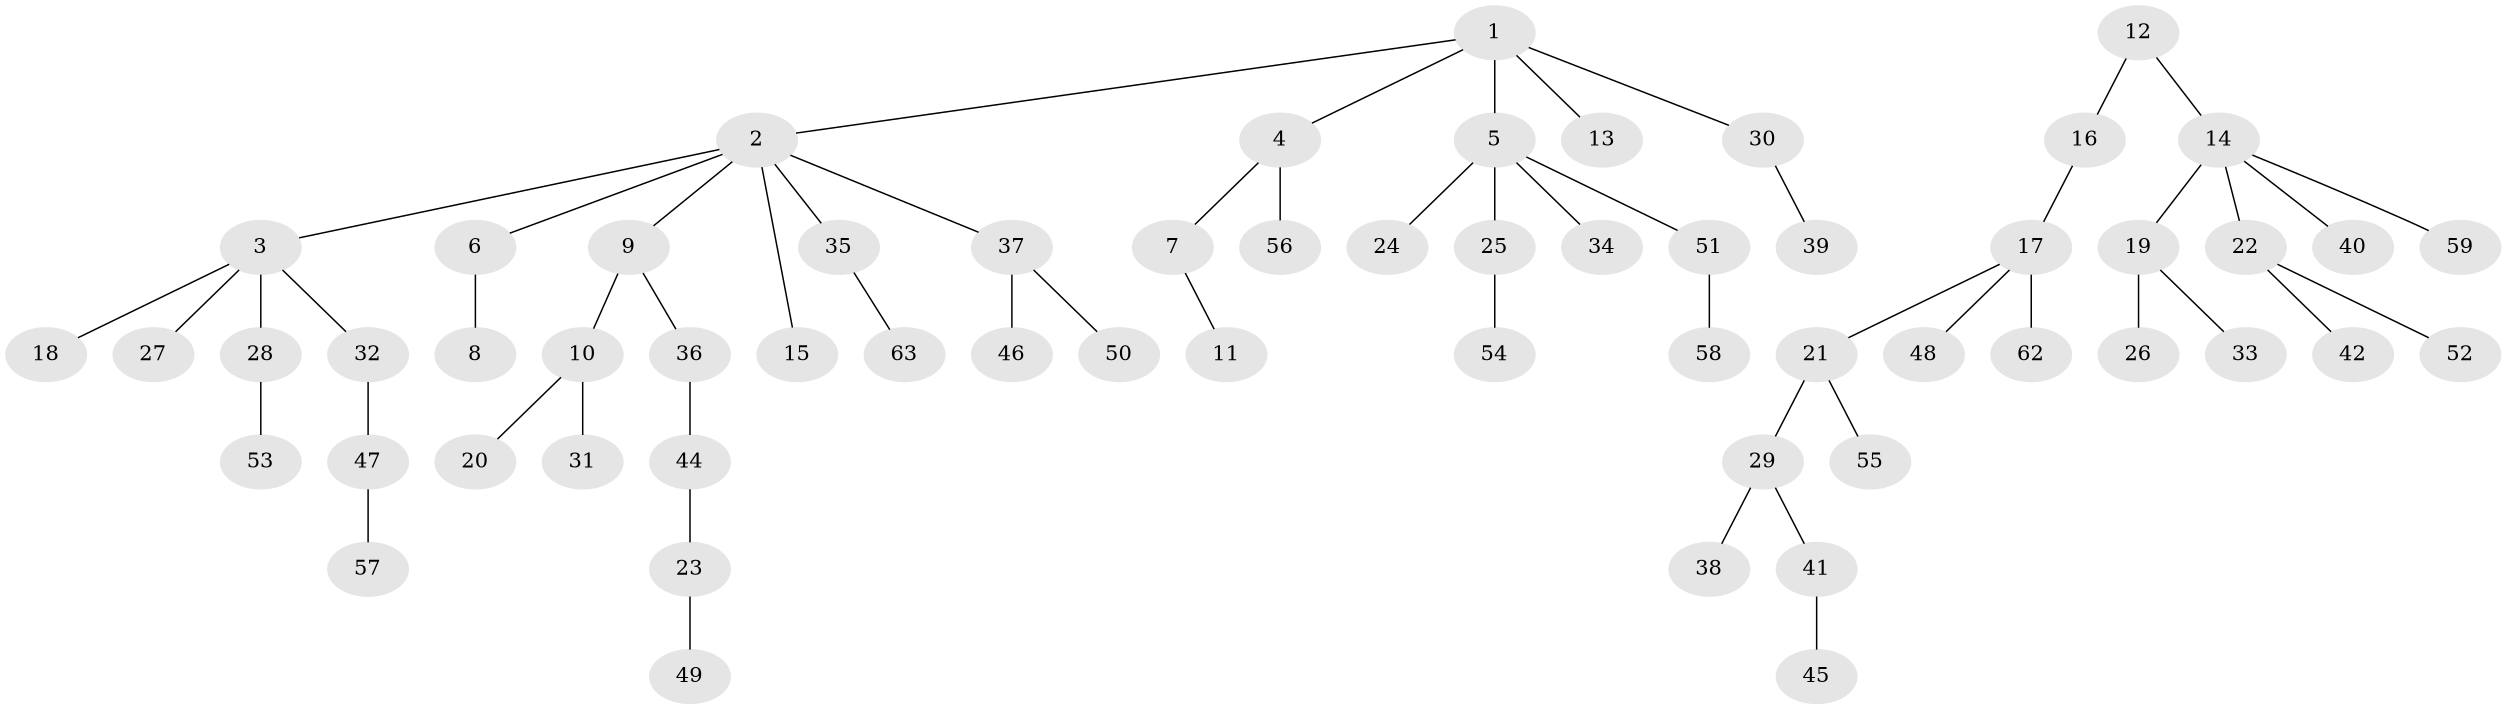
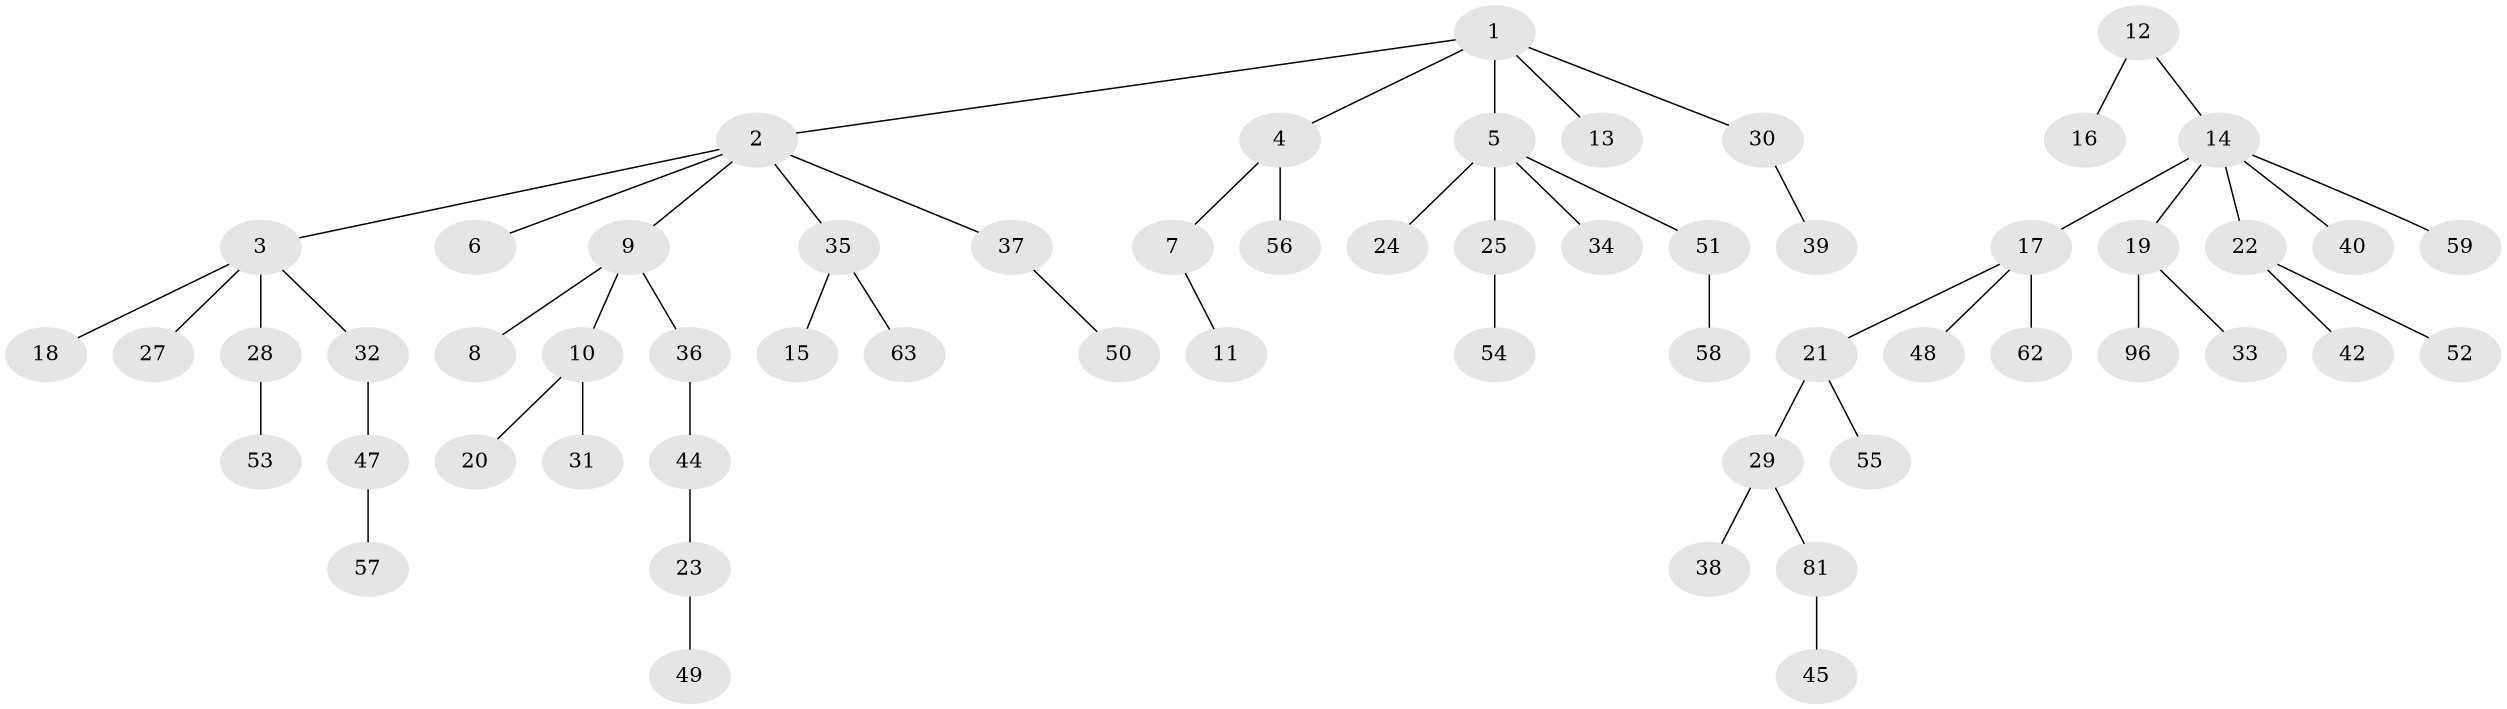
(2058, 194) -> (2125, 194)
(777, 247) -> (818, 301)
(475, 301) -> (552, 301)
(1012, 355) -> none
(2139, 355) -> (2139, 355)
(1817, 569) -> (1817, 569)
